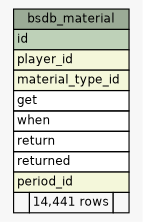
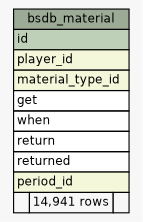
(71, 202) -> (71, 202)
